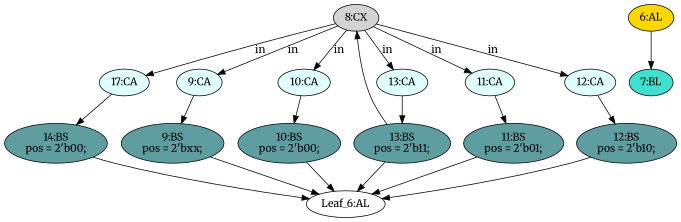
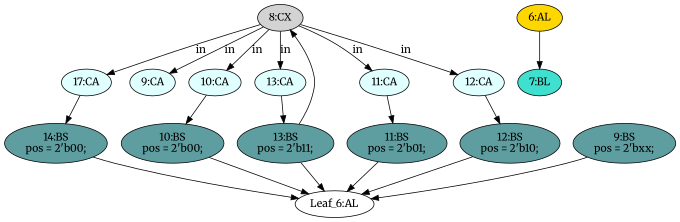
(189, 106) -> none
